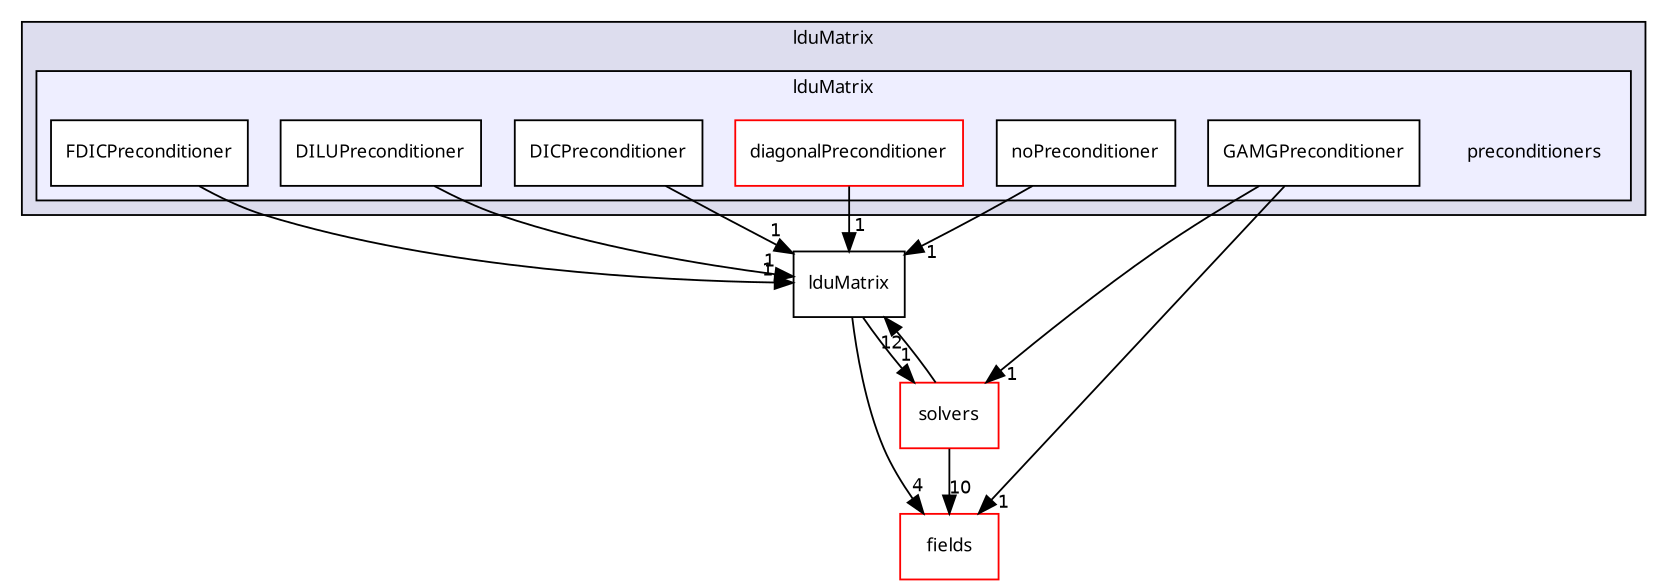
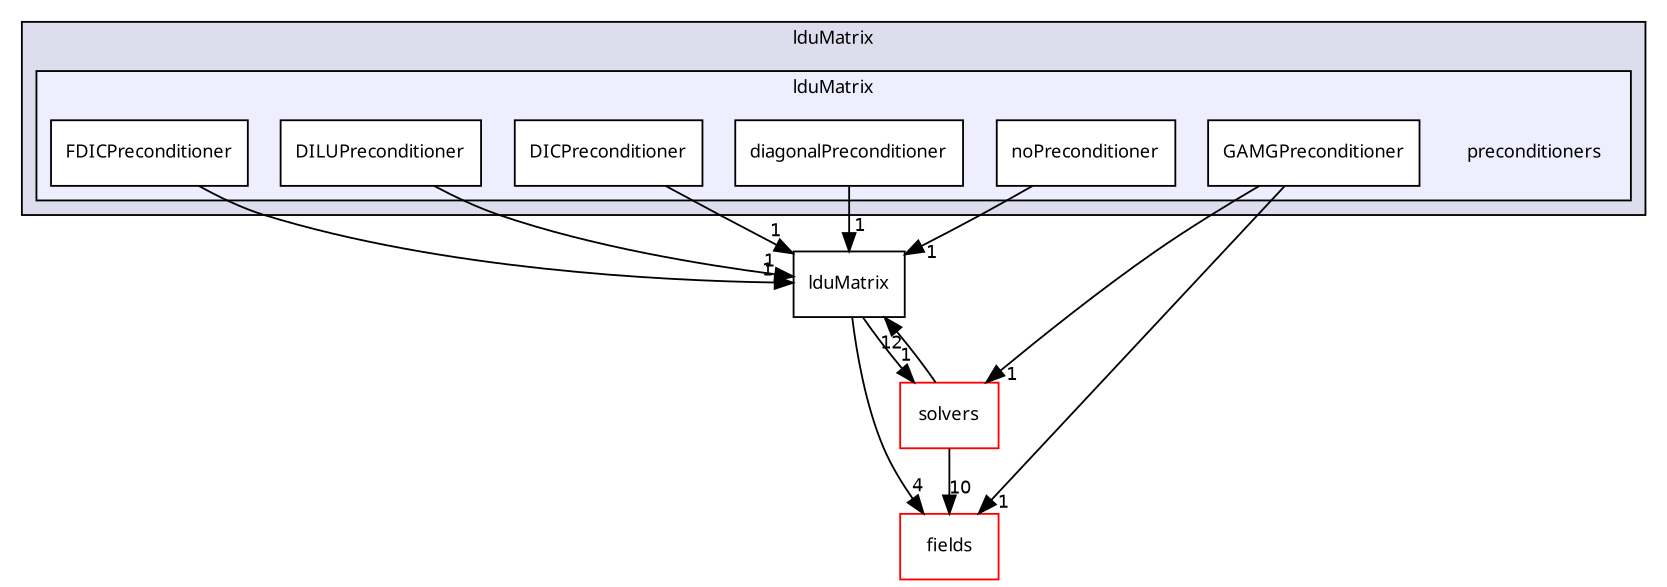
(849, 153) -> (849, 153)
